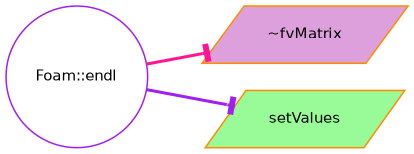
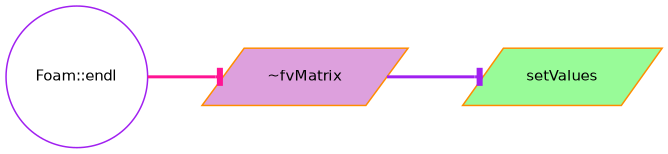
(187, 97) -> (431, 77)
